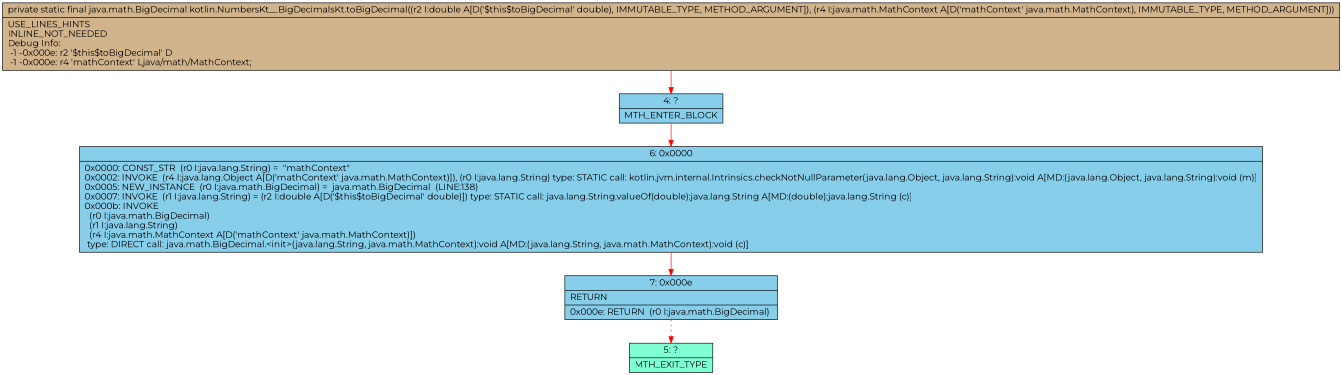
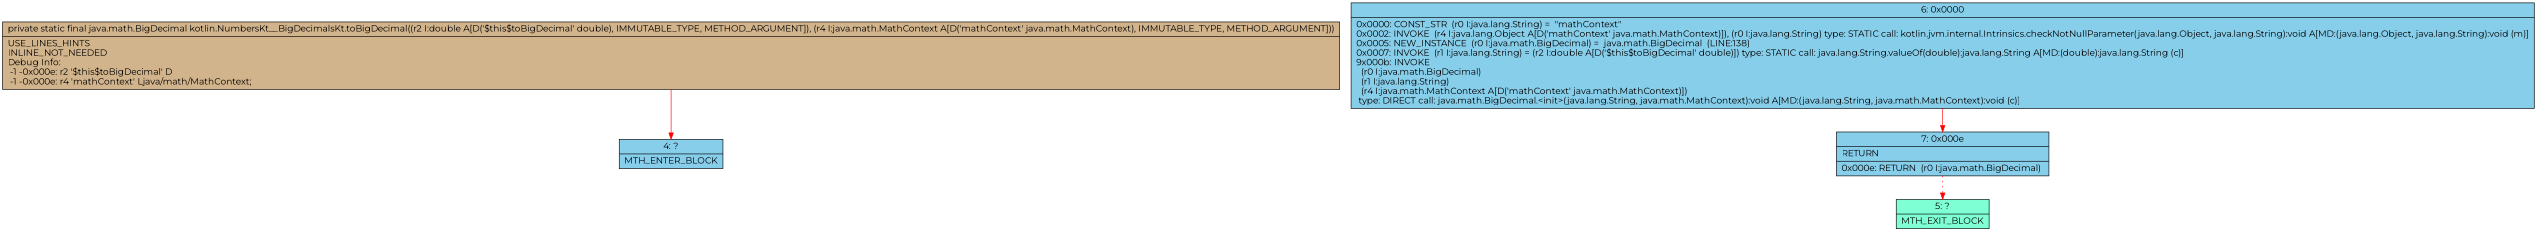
(671, 132) -> none
(124, 206) -> (1396, 63)
(671, 365) -> (1943, 221)
